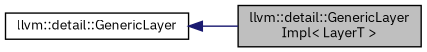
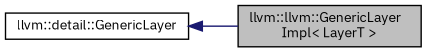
(330, 26) -> (330, 26)
